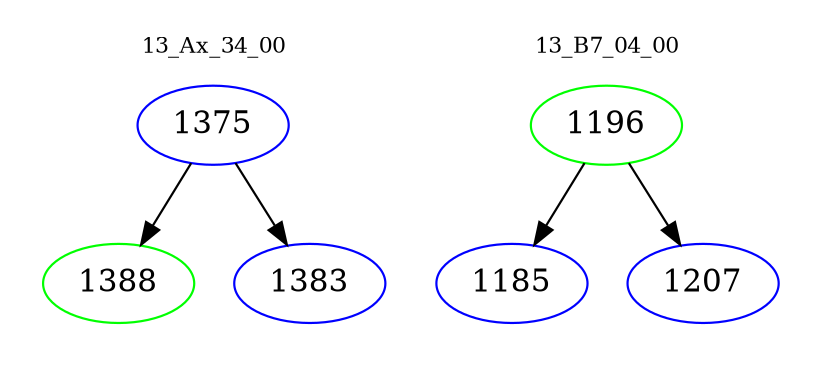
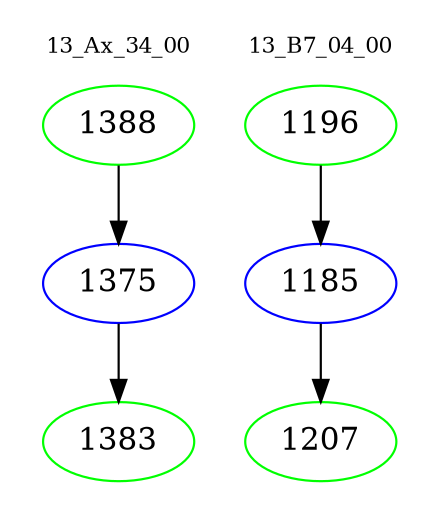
(172, 194) -> (119, 194)
(649, 194) -> (321, 352)
(310, 283) -> (119, 442)
(703, 283) -> (321, 442)
